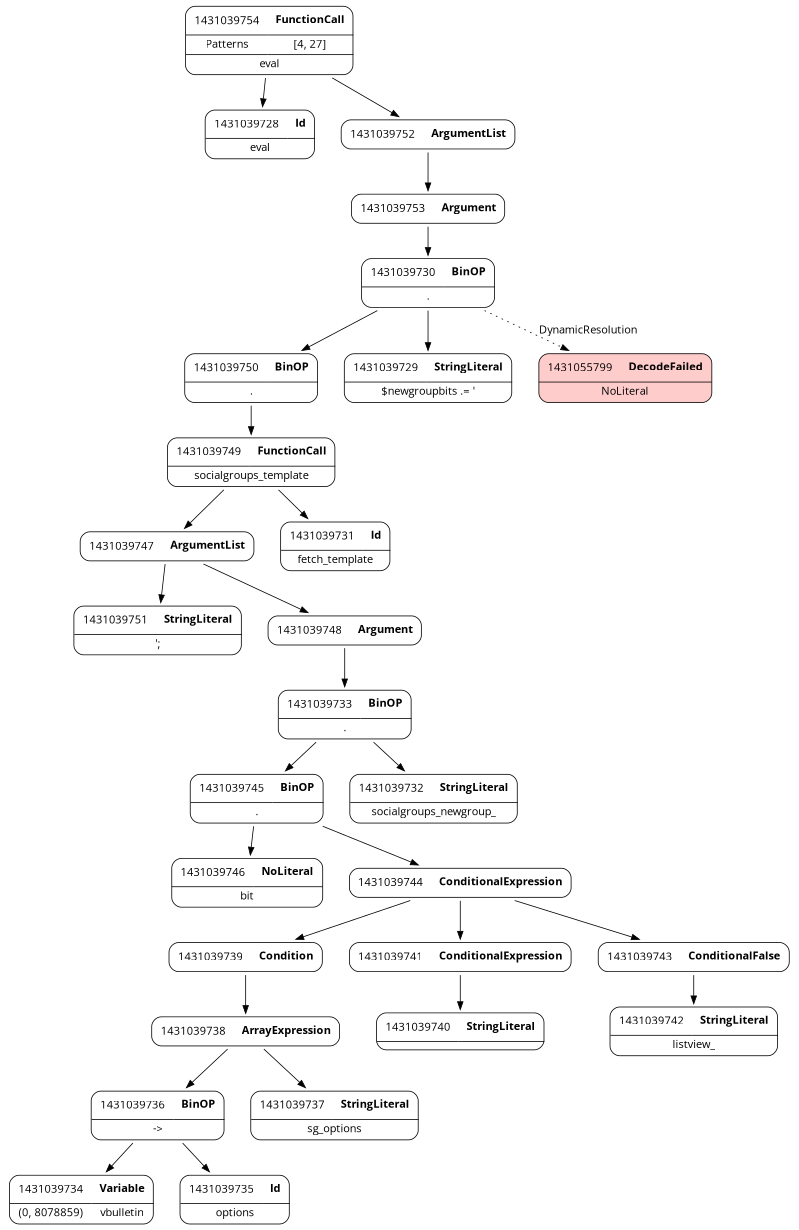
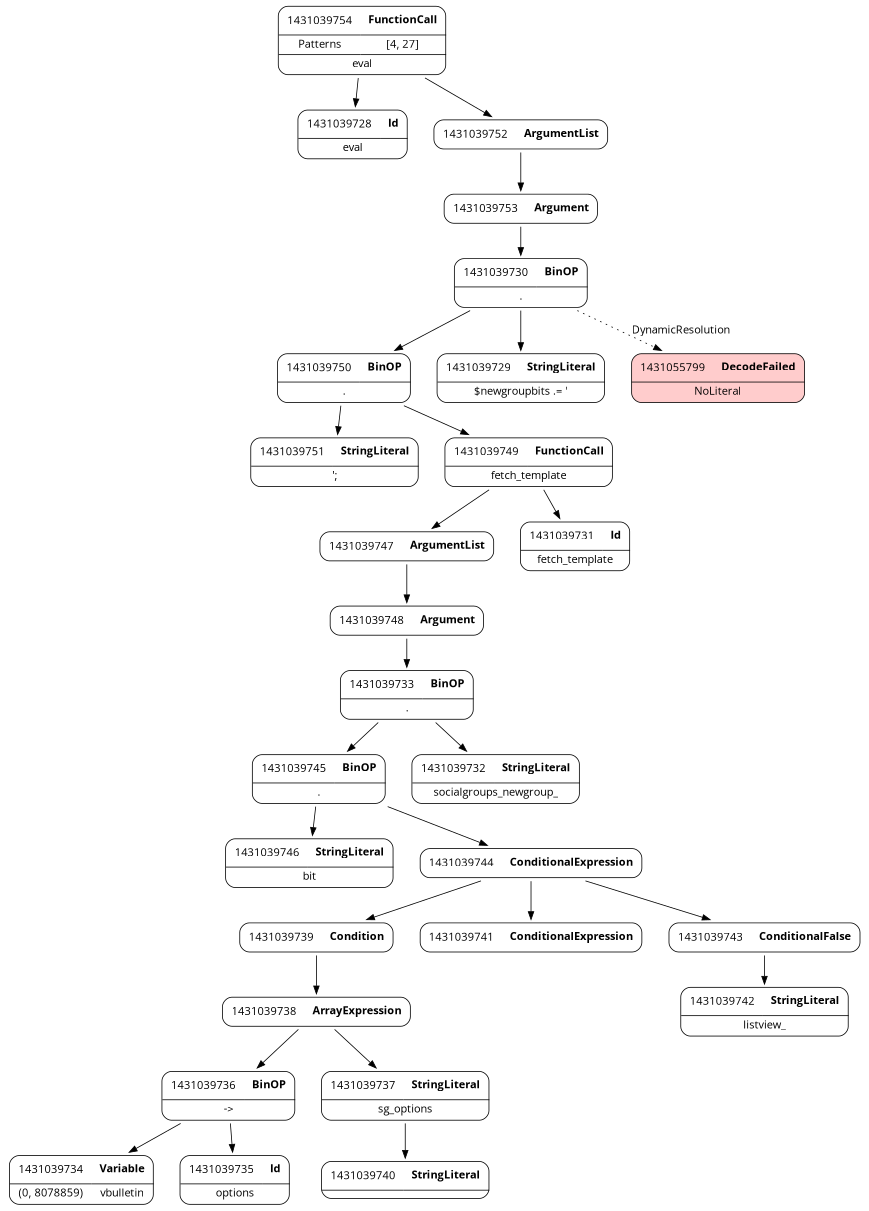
(252, 476) -> (529, 476)
(163, 579) -> (340, 416)
(288, 872) -> (350, 852)
(460, 988) -> (405, 1137)
